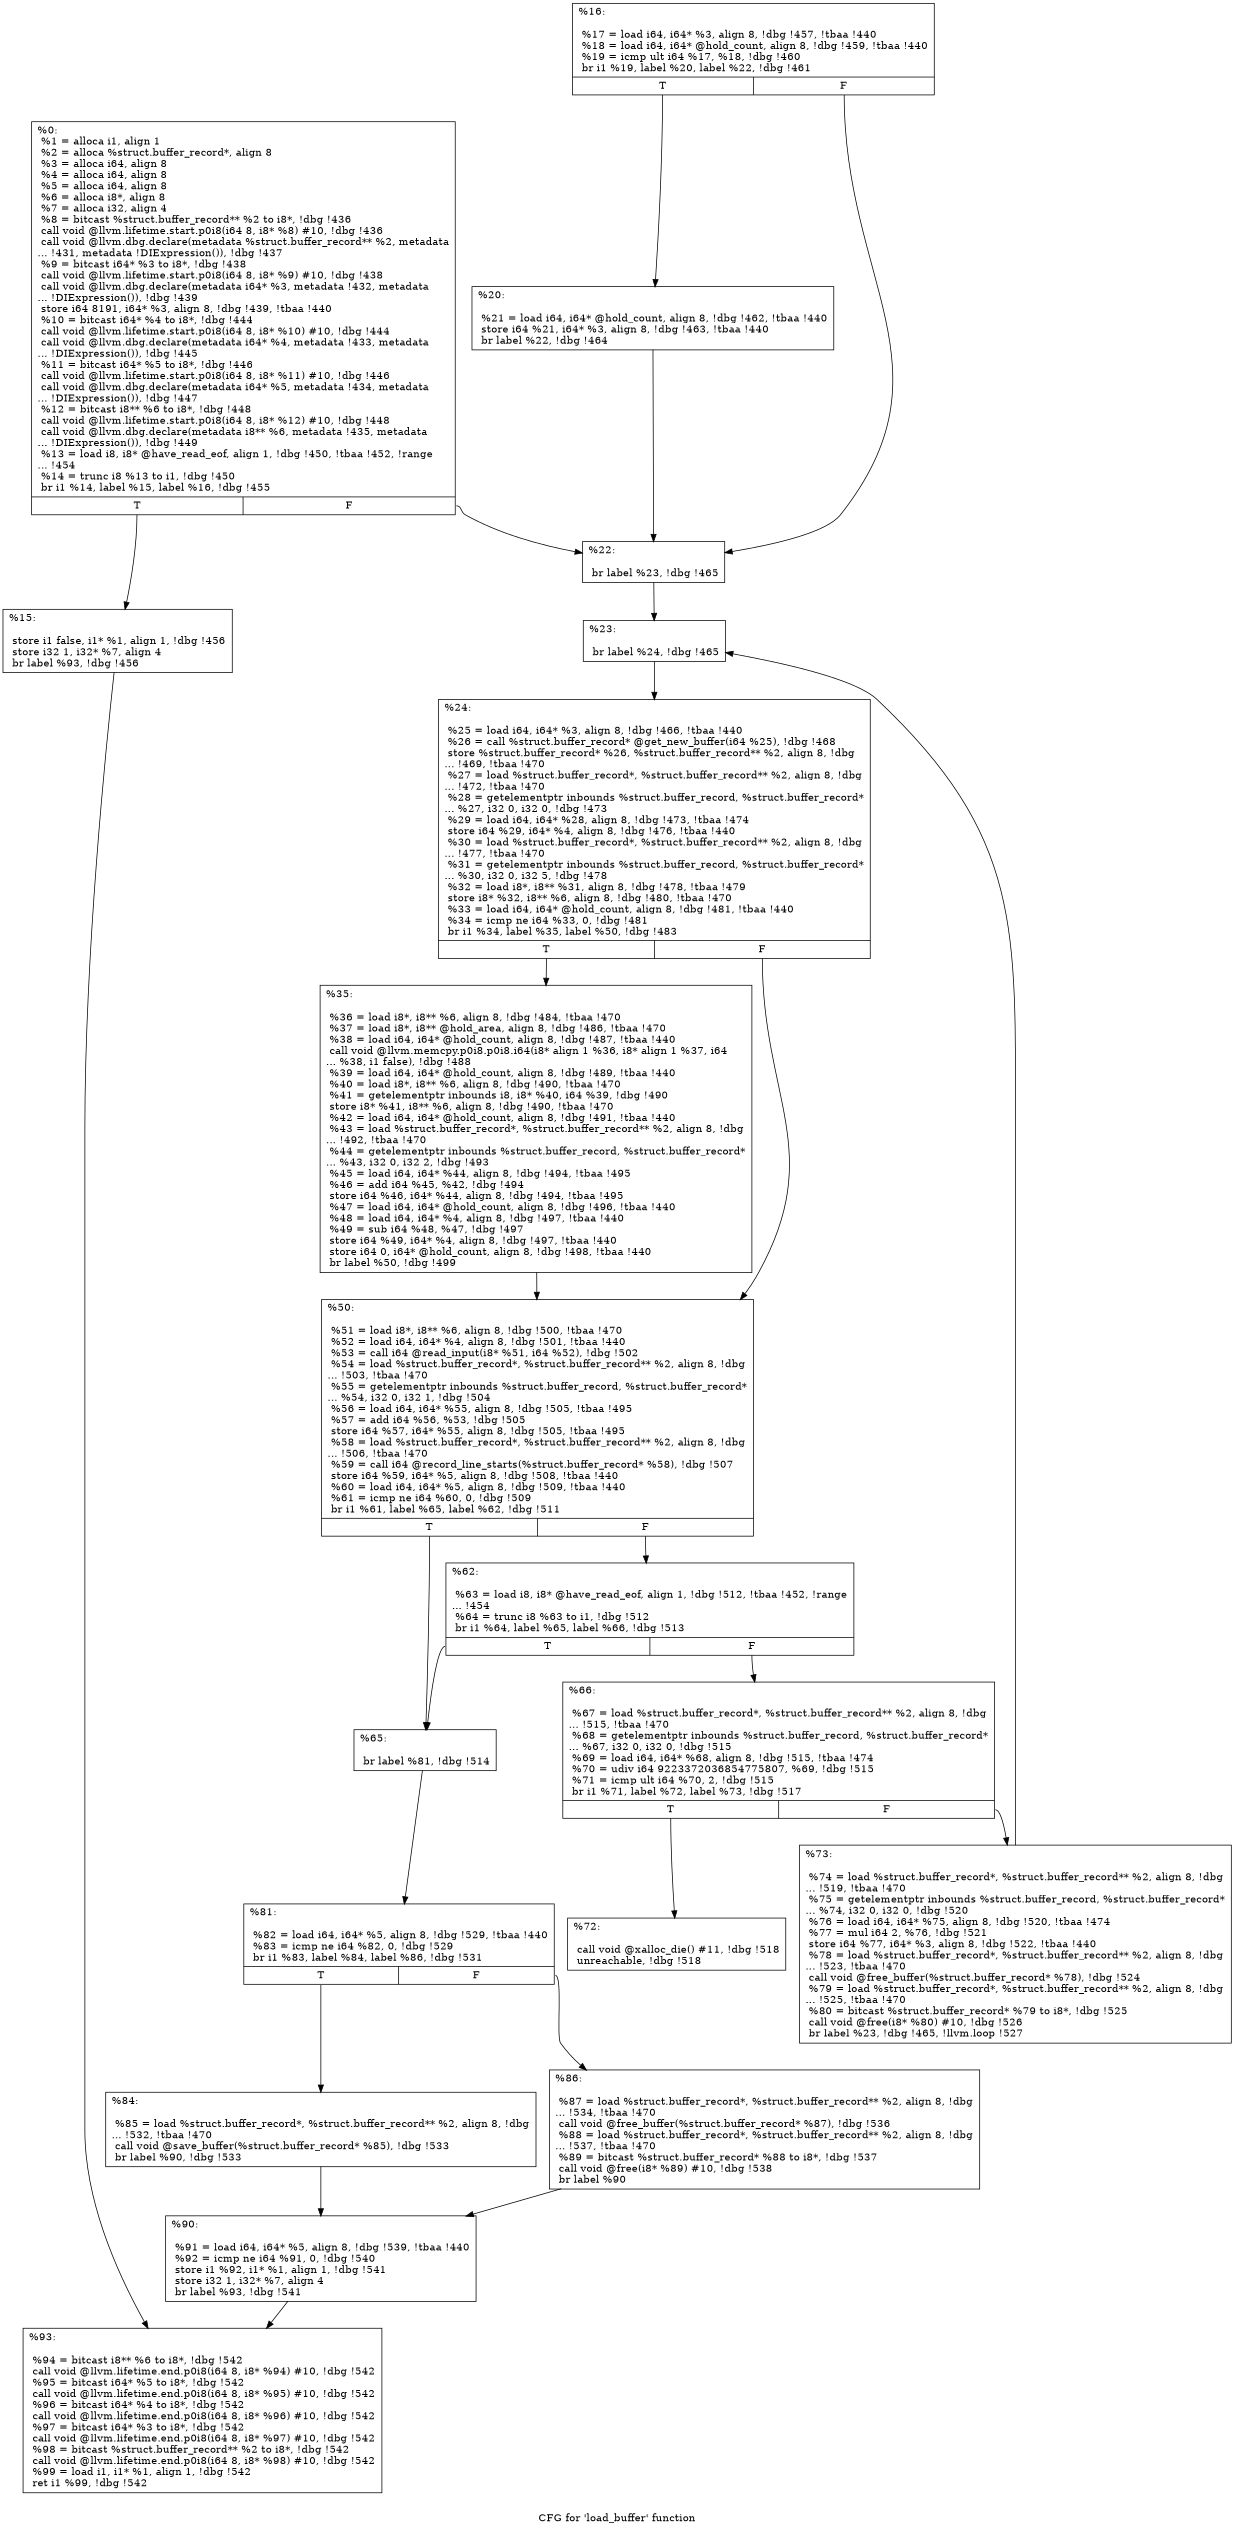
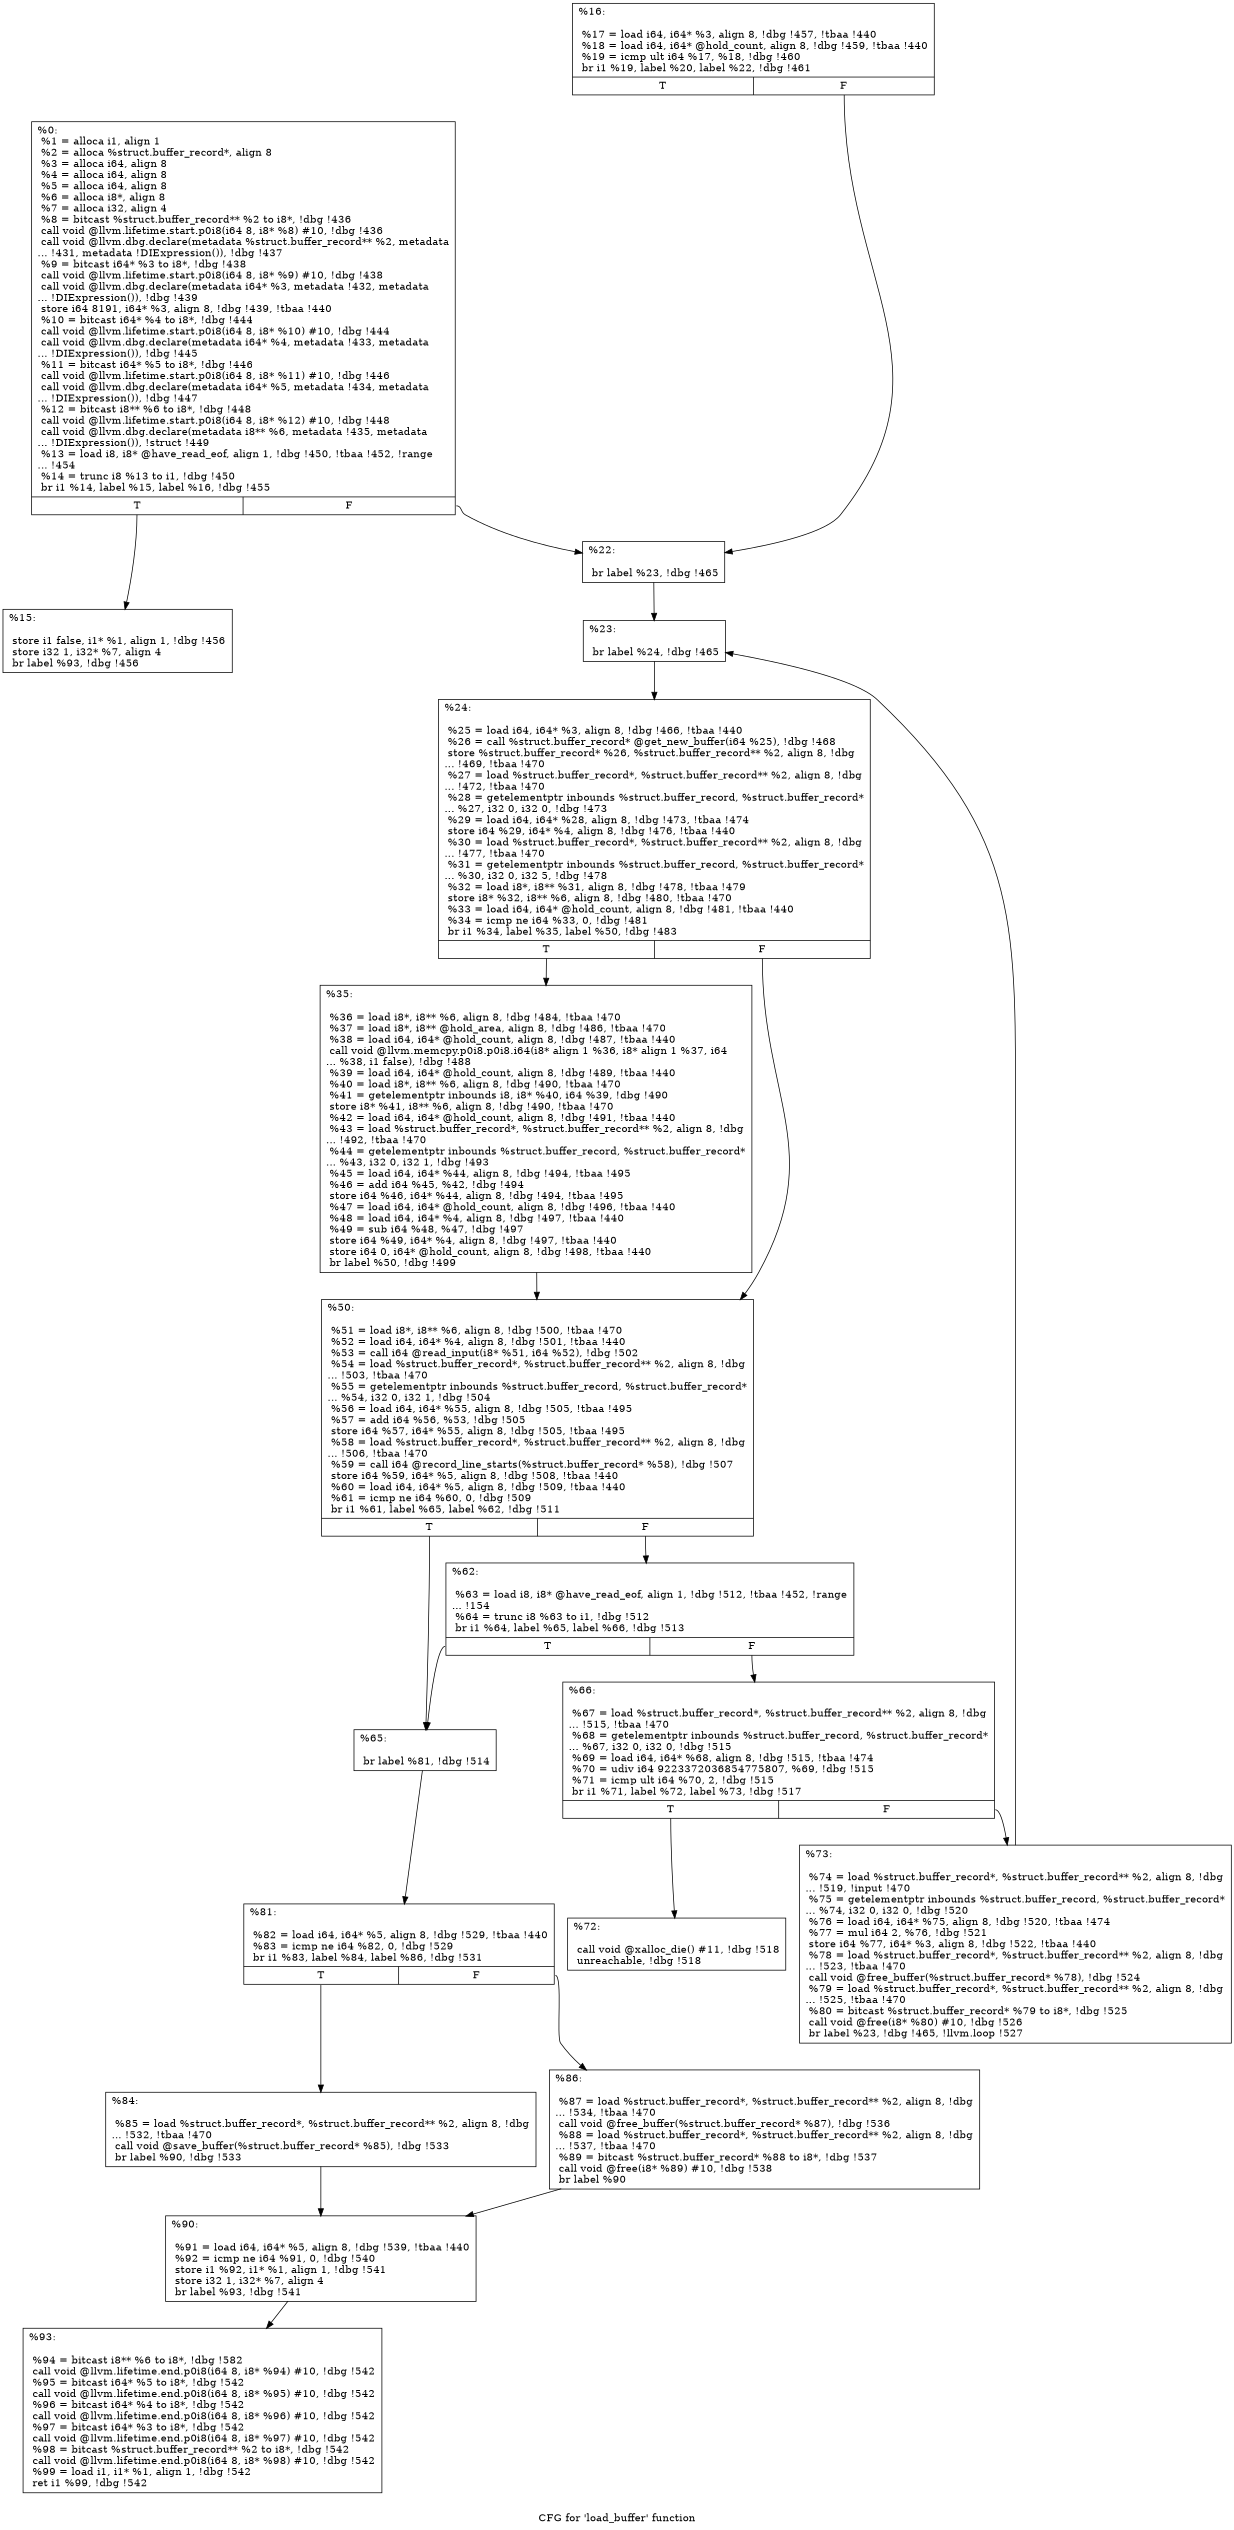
(653, 318) -> none
(118, 443) -> (124, 443)
(408, 1162) -> (408, 1162)
(85, 1502) -> none
(471, 1606) -> (471, 1606)
(856, 1888) -> (858, 1888)
(136, 2360) -> (136, 2360)
